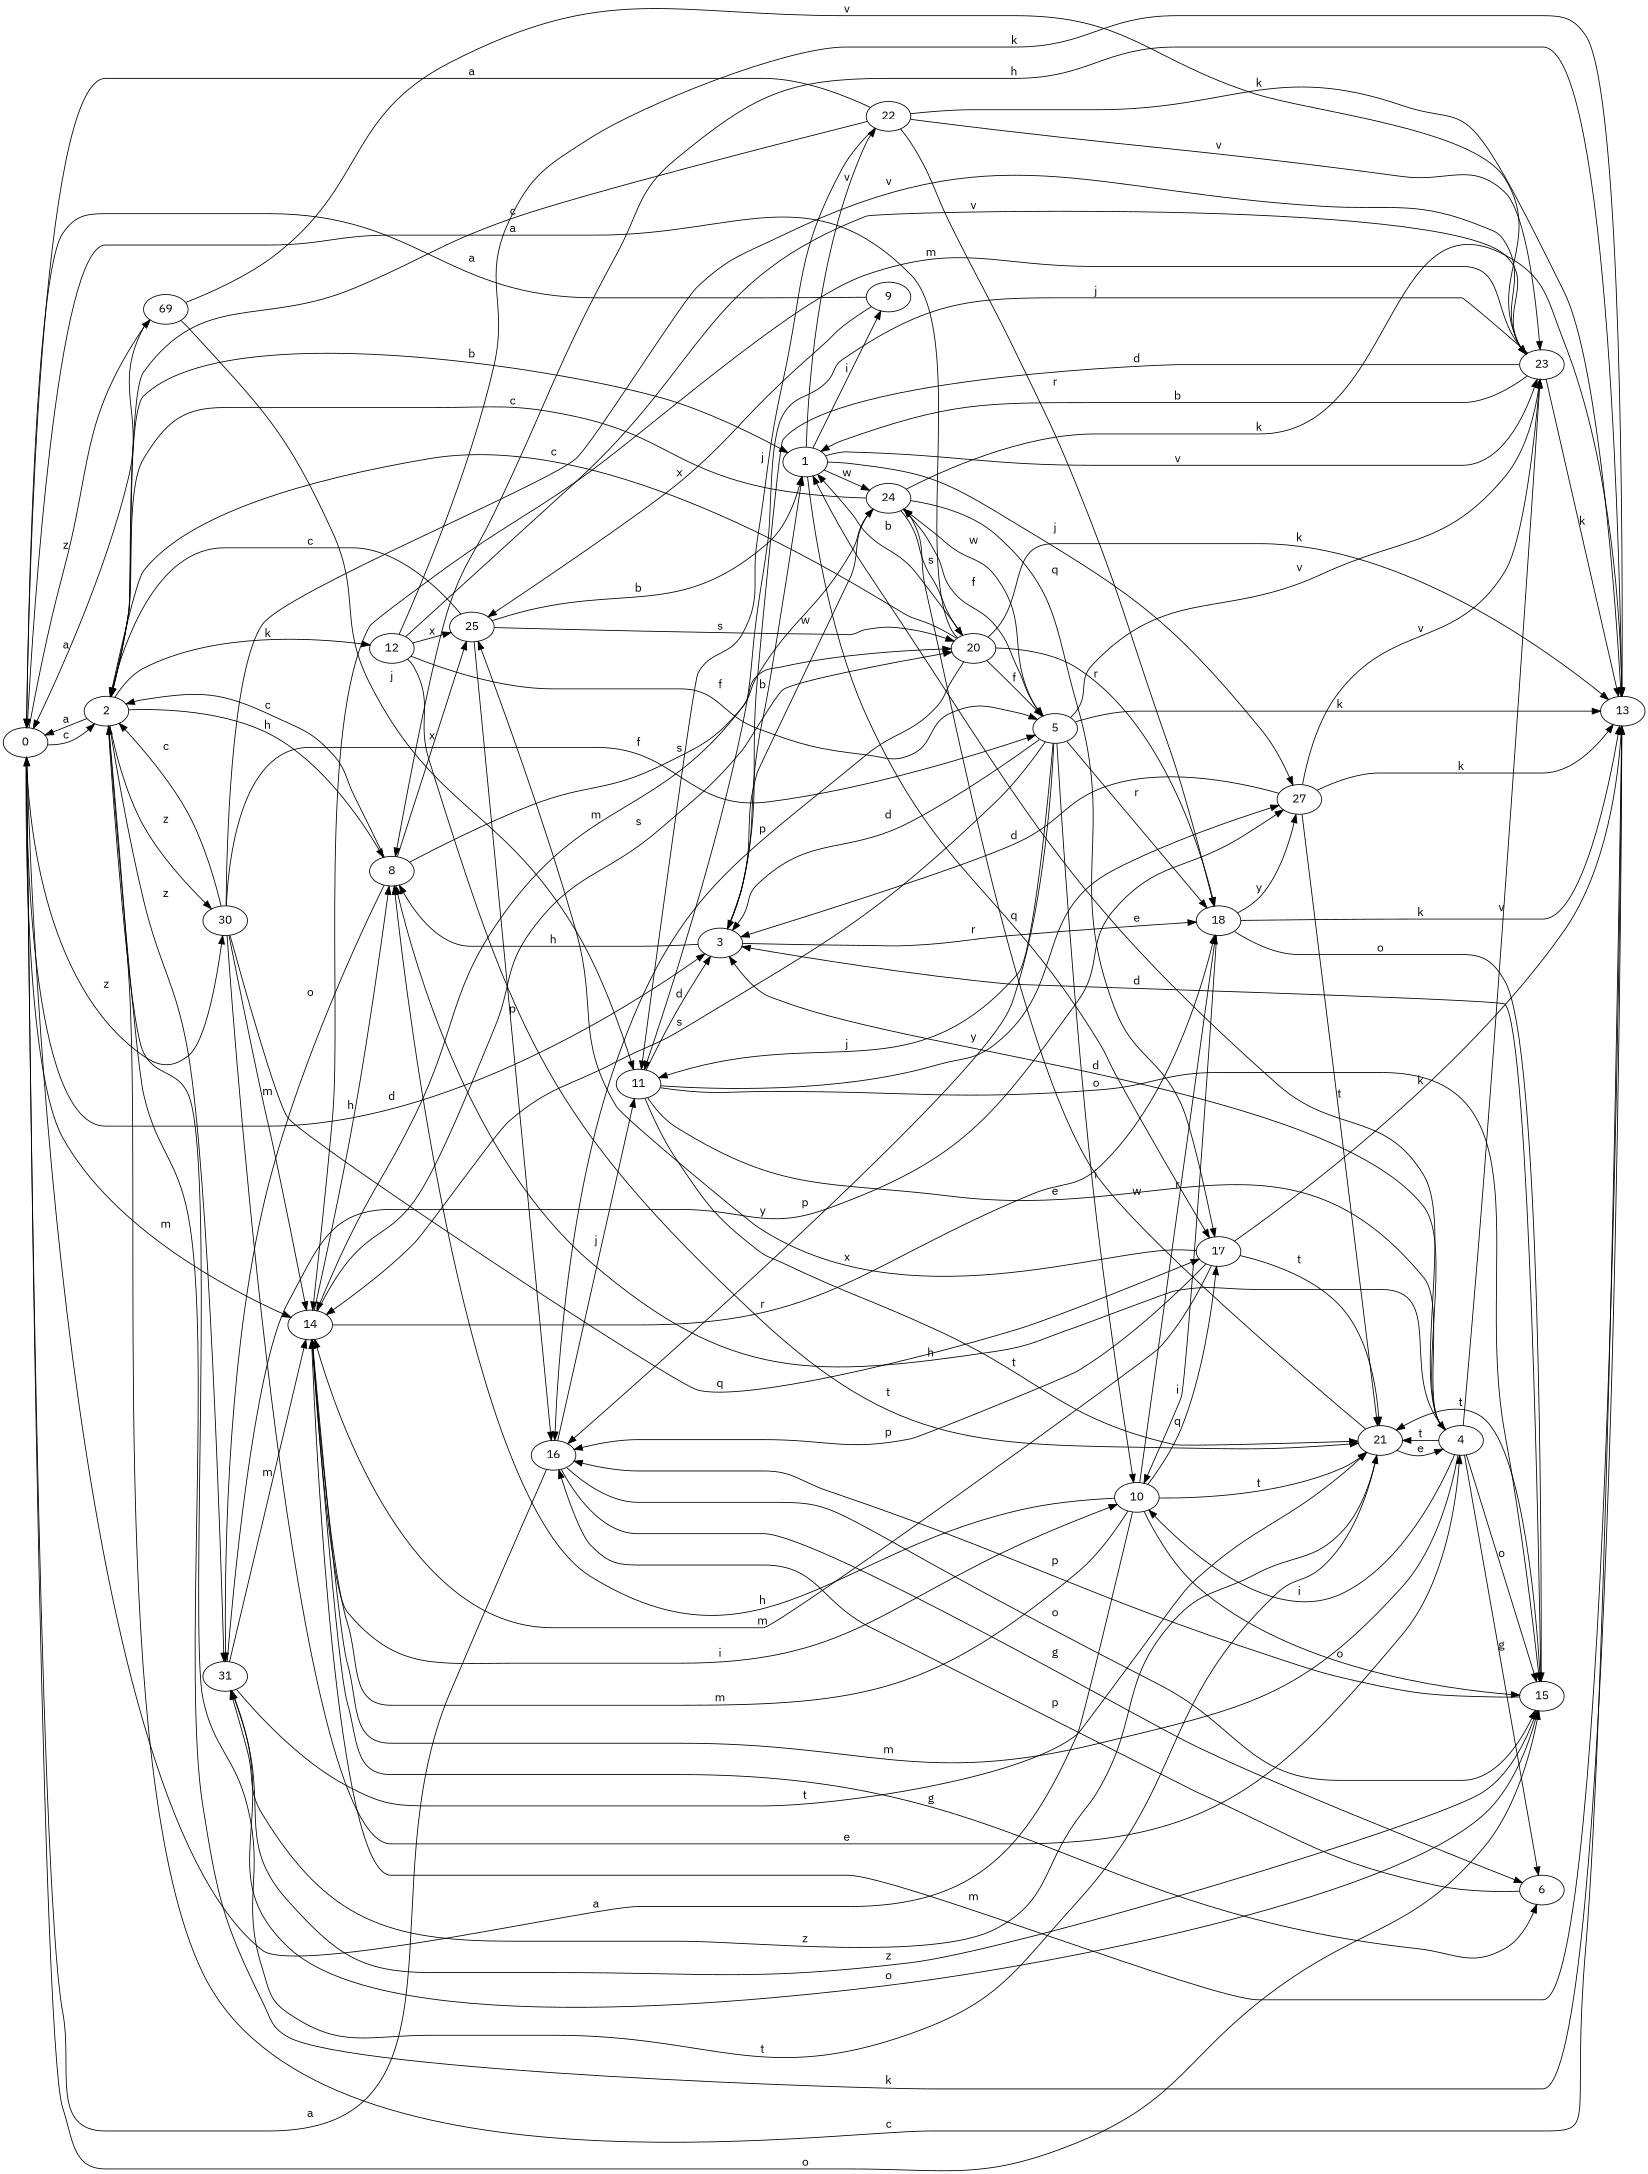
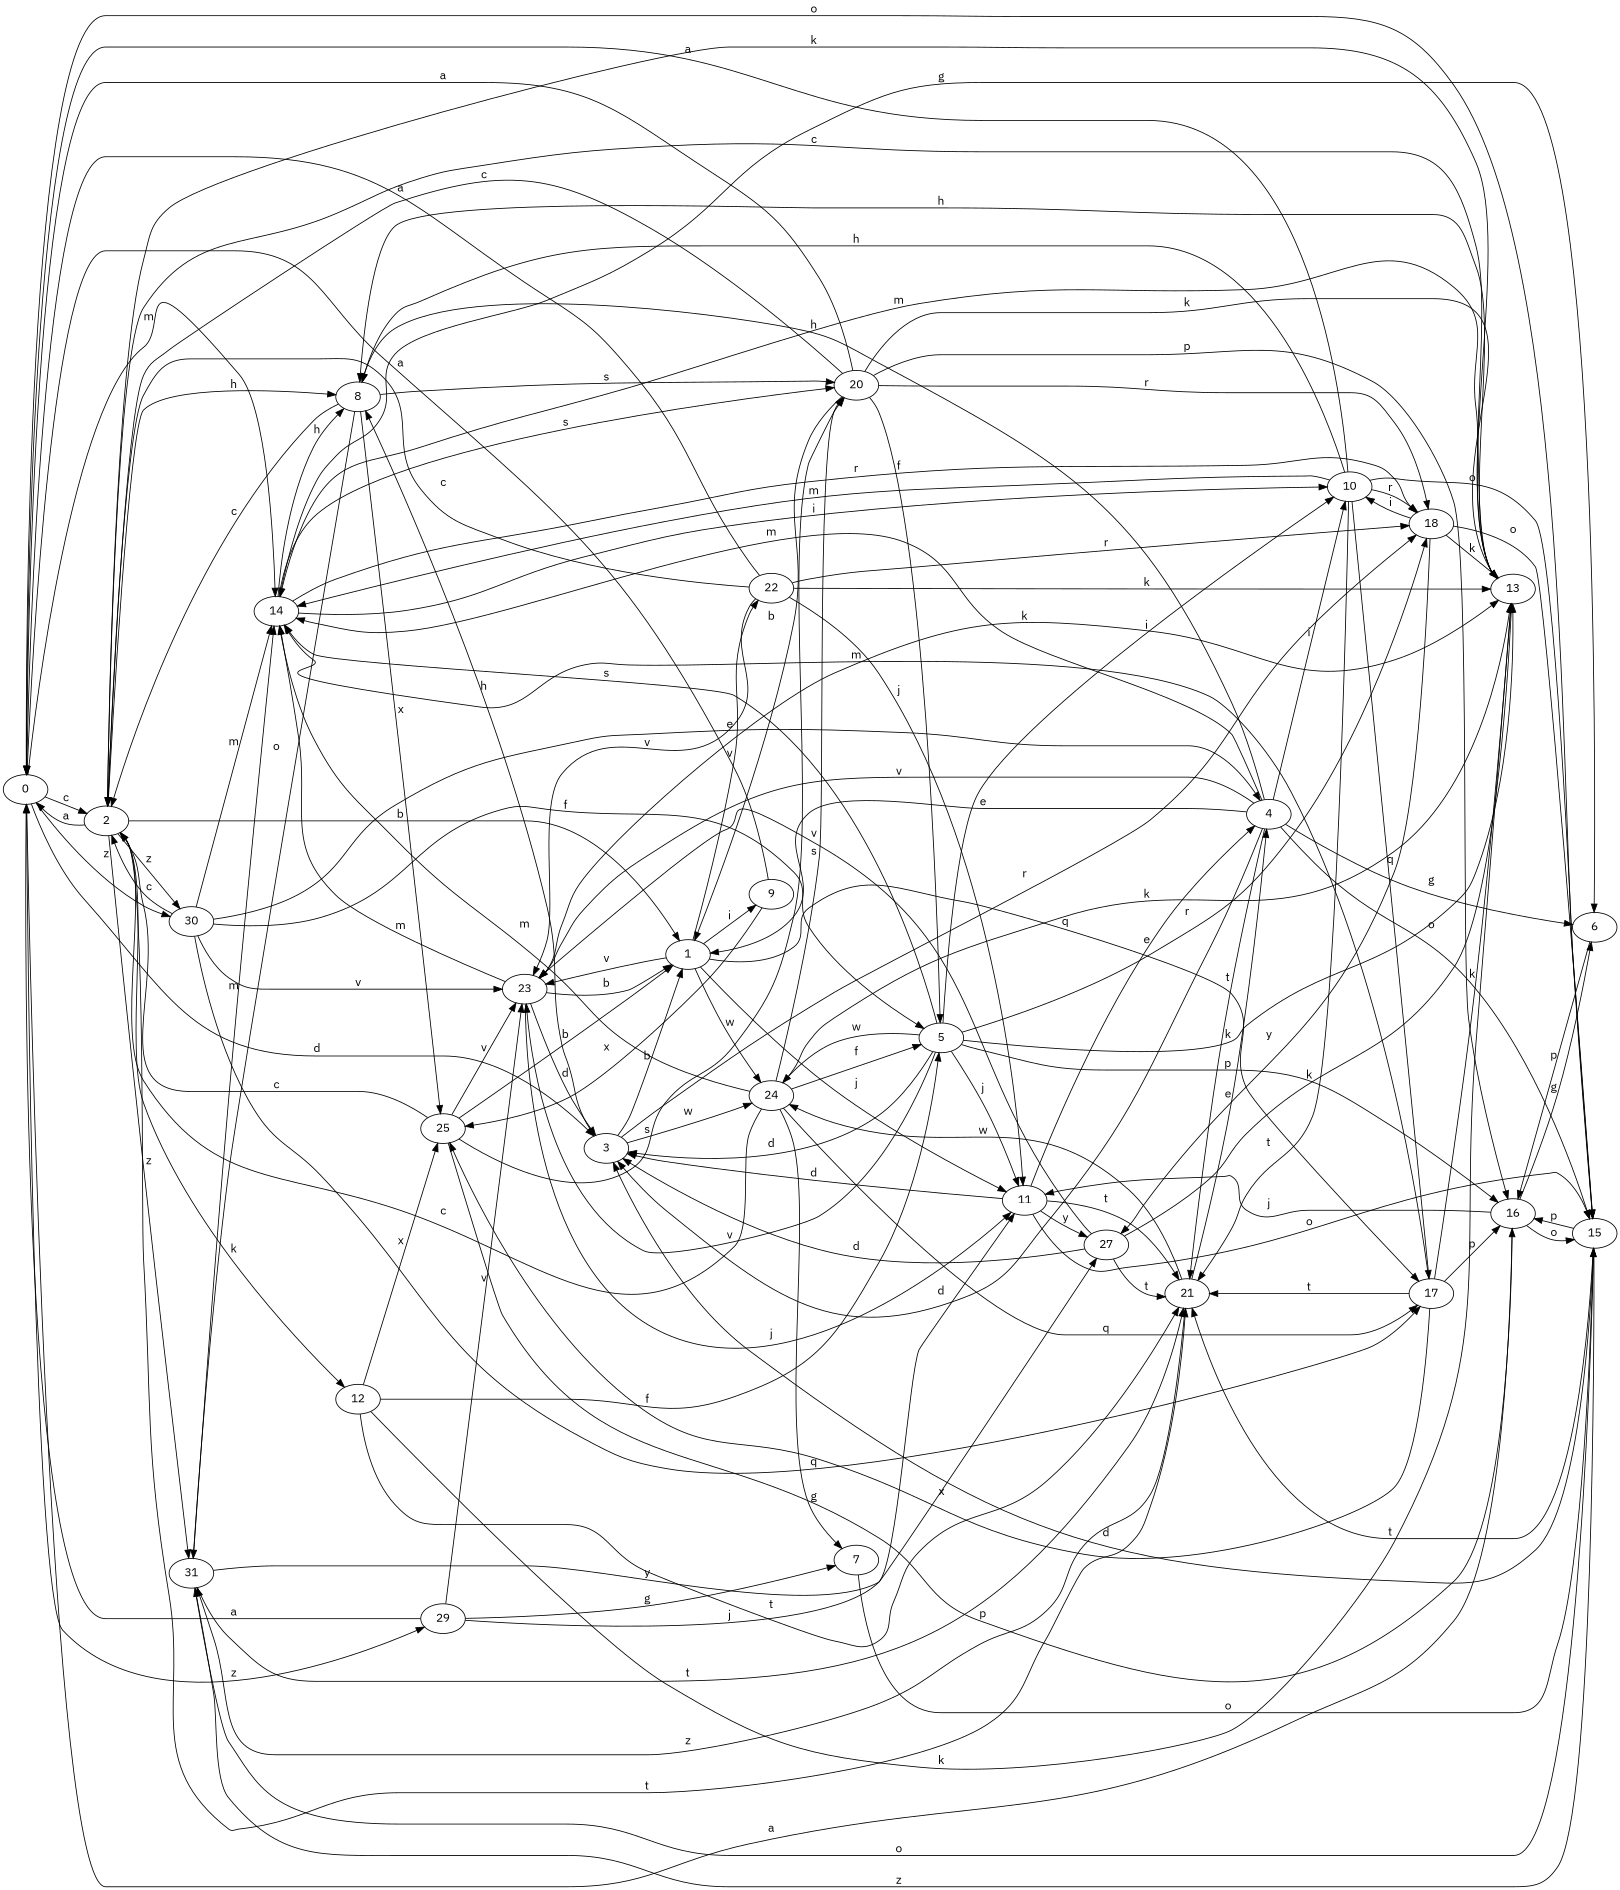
(922, 213) -> (479, 1068)
(166, 309) -> (443, 1619)
(1091, 570) -> (838, 1093)
none -> (856, 1560)
